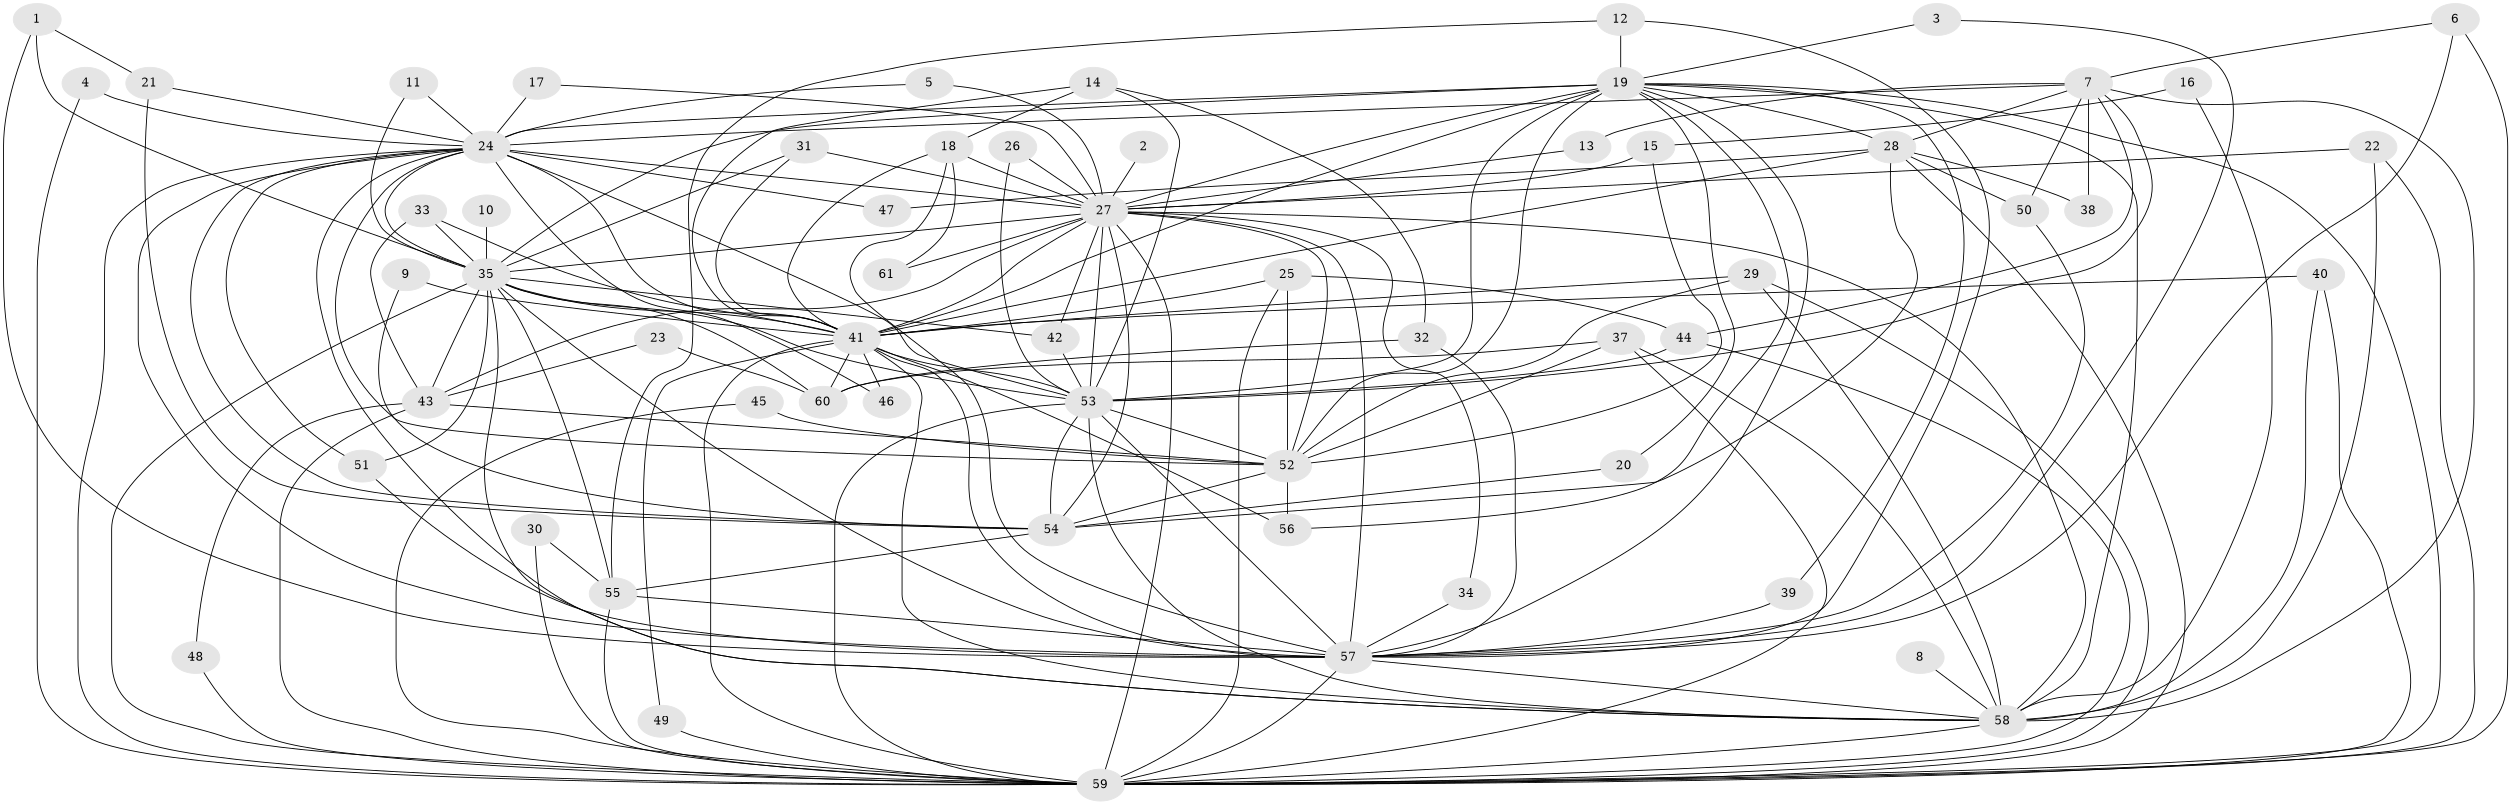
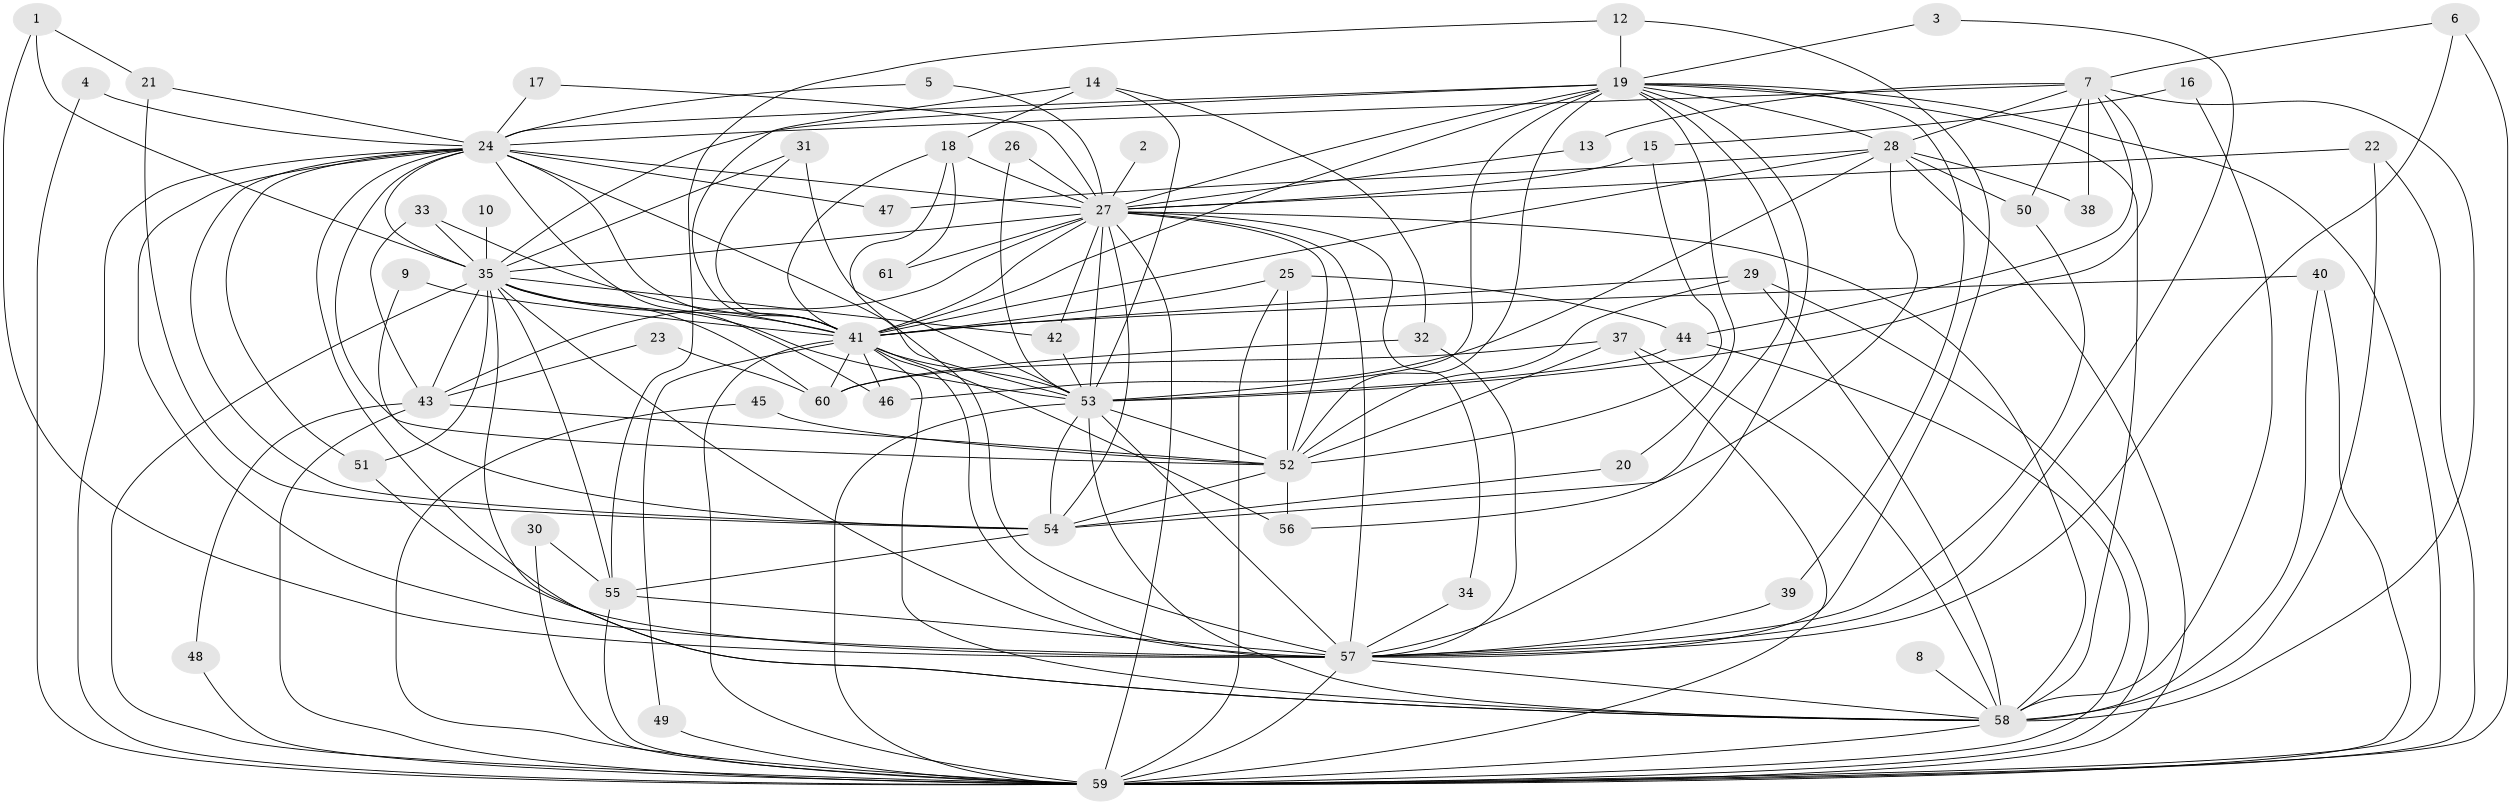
(414, 83) -> none
(961, 180) -> (899, 313)
none -> (1510, 334)
